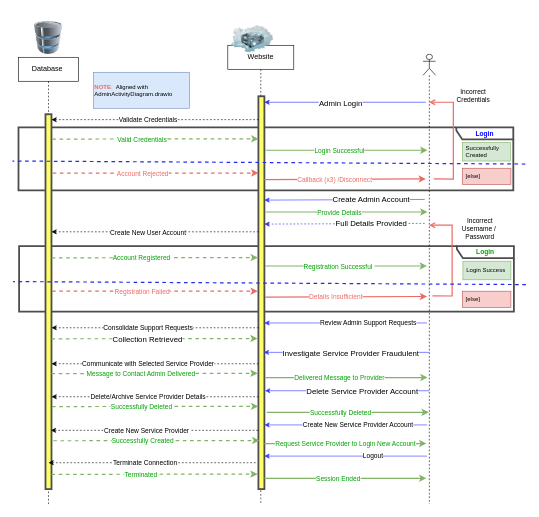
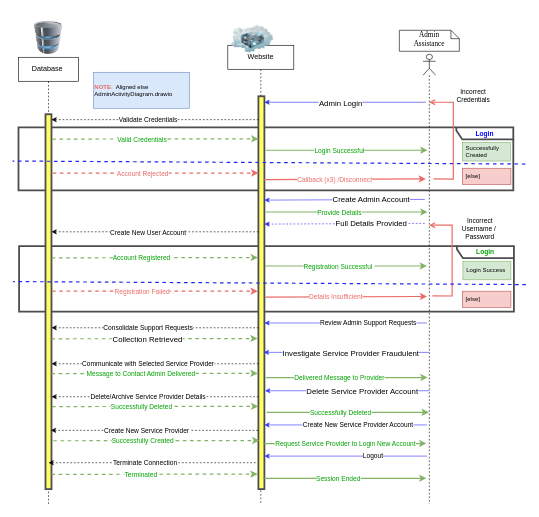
none -> (429, 41)
(142, 90) -> (142, 90)
